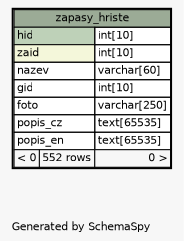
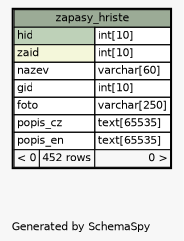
(67, 158) -> (67, 158)
